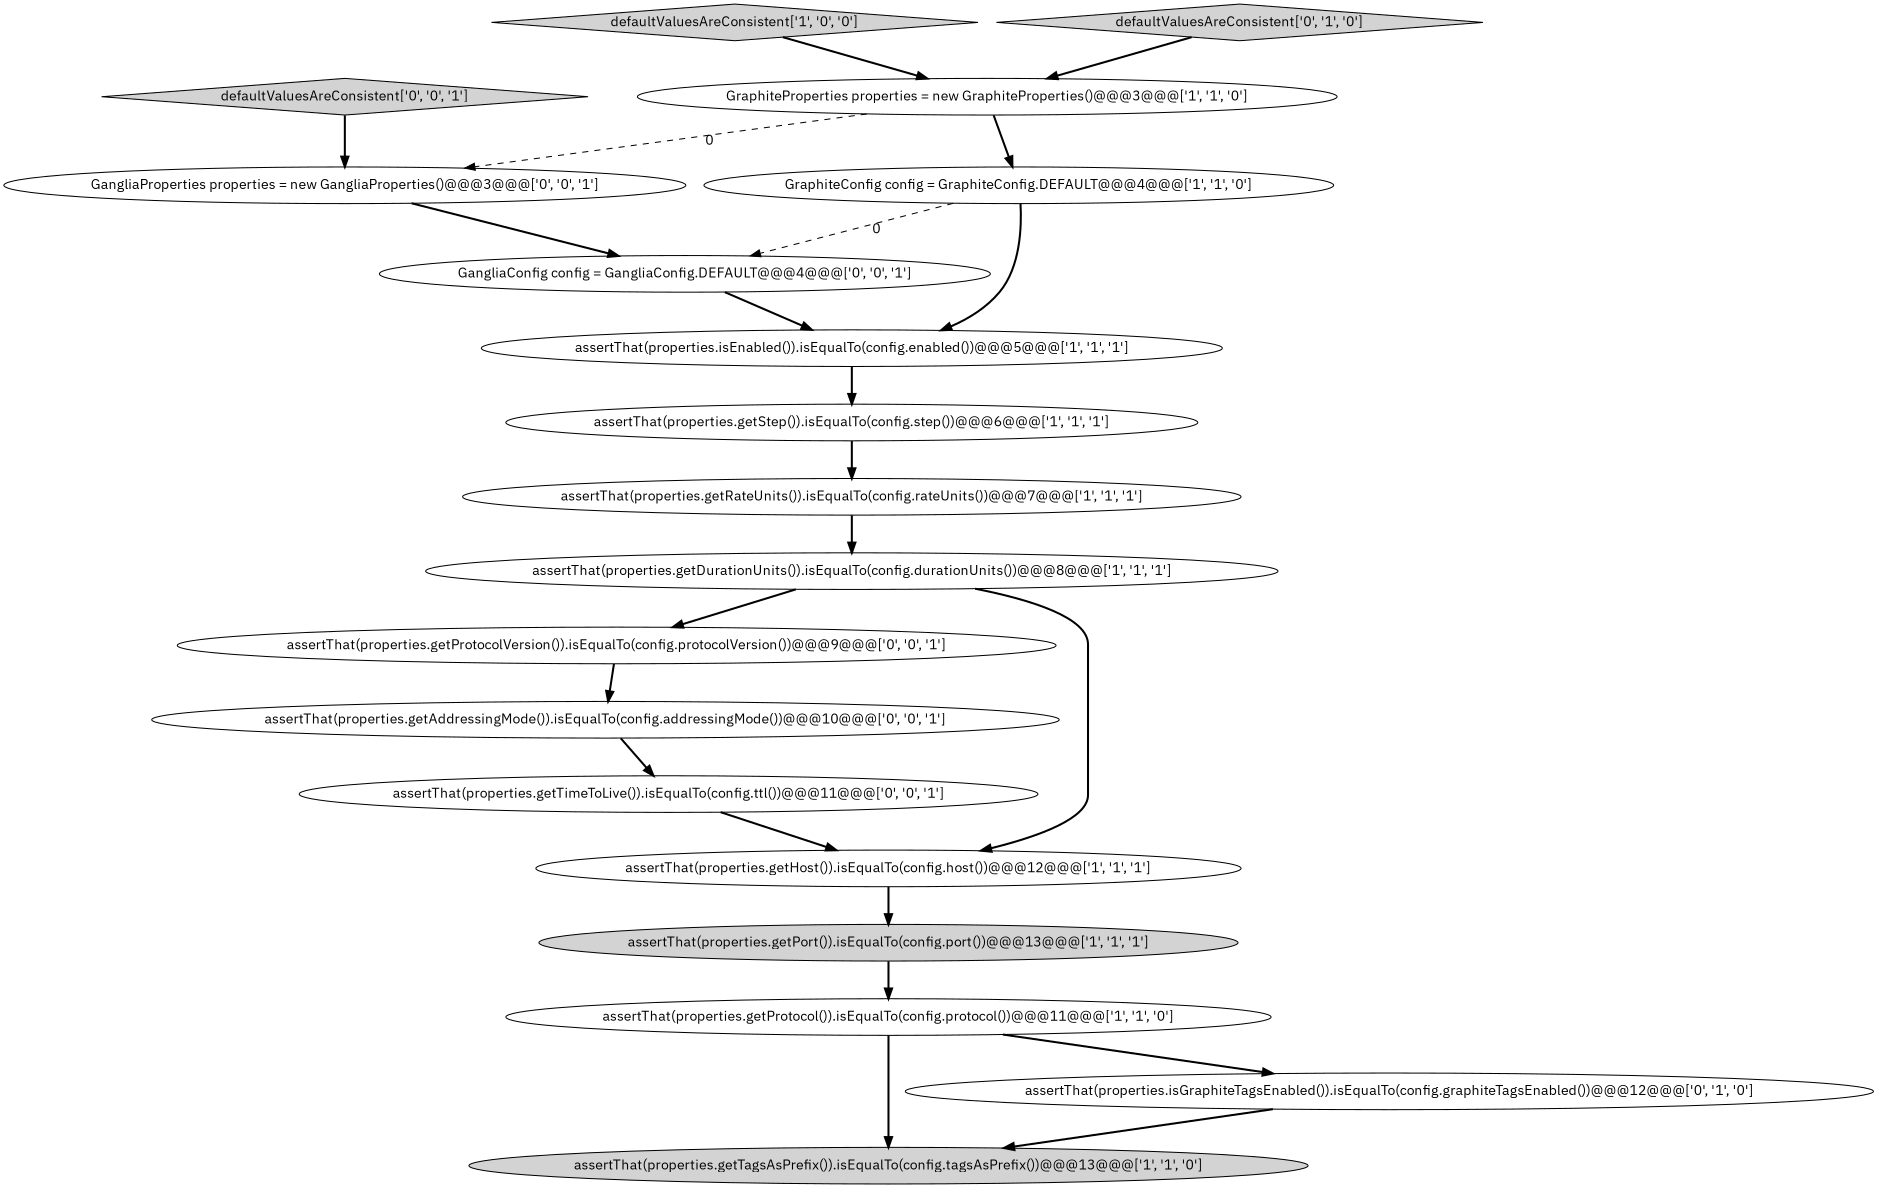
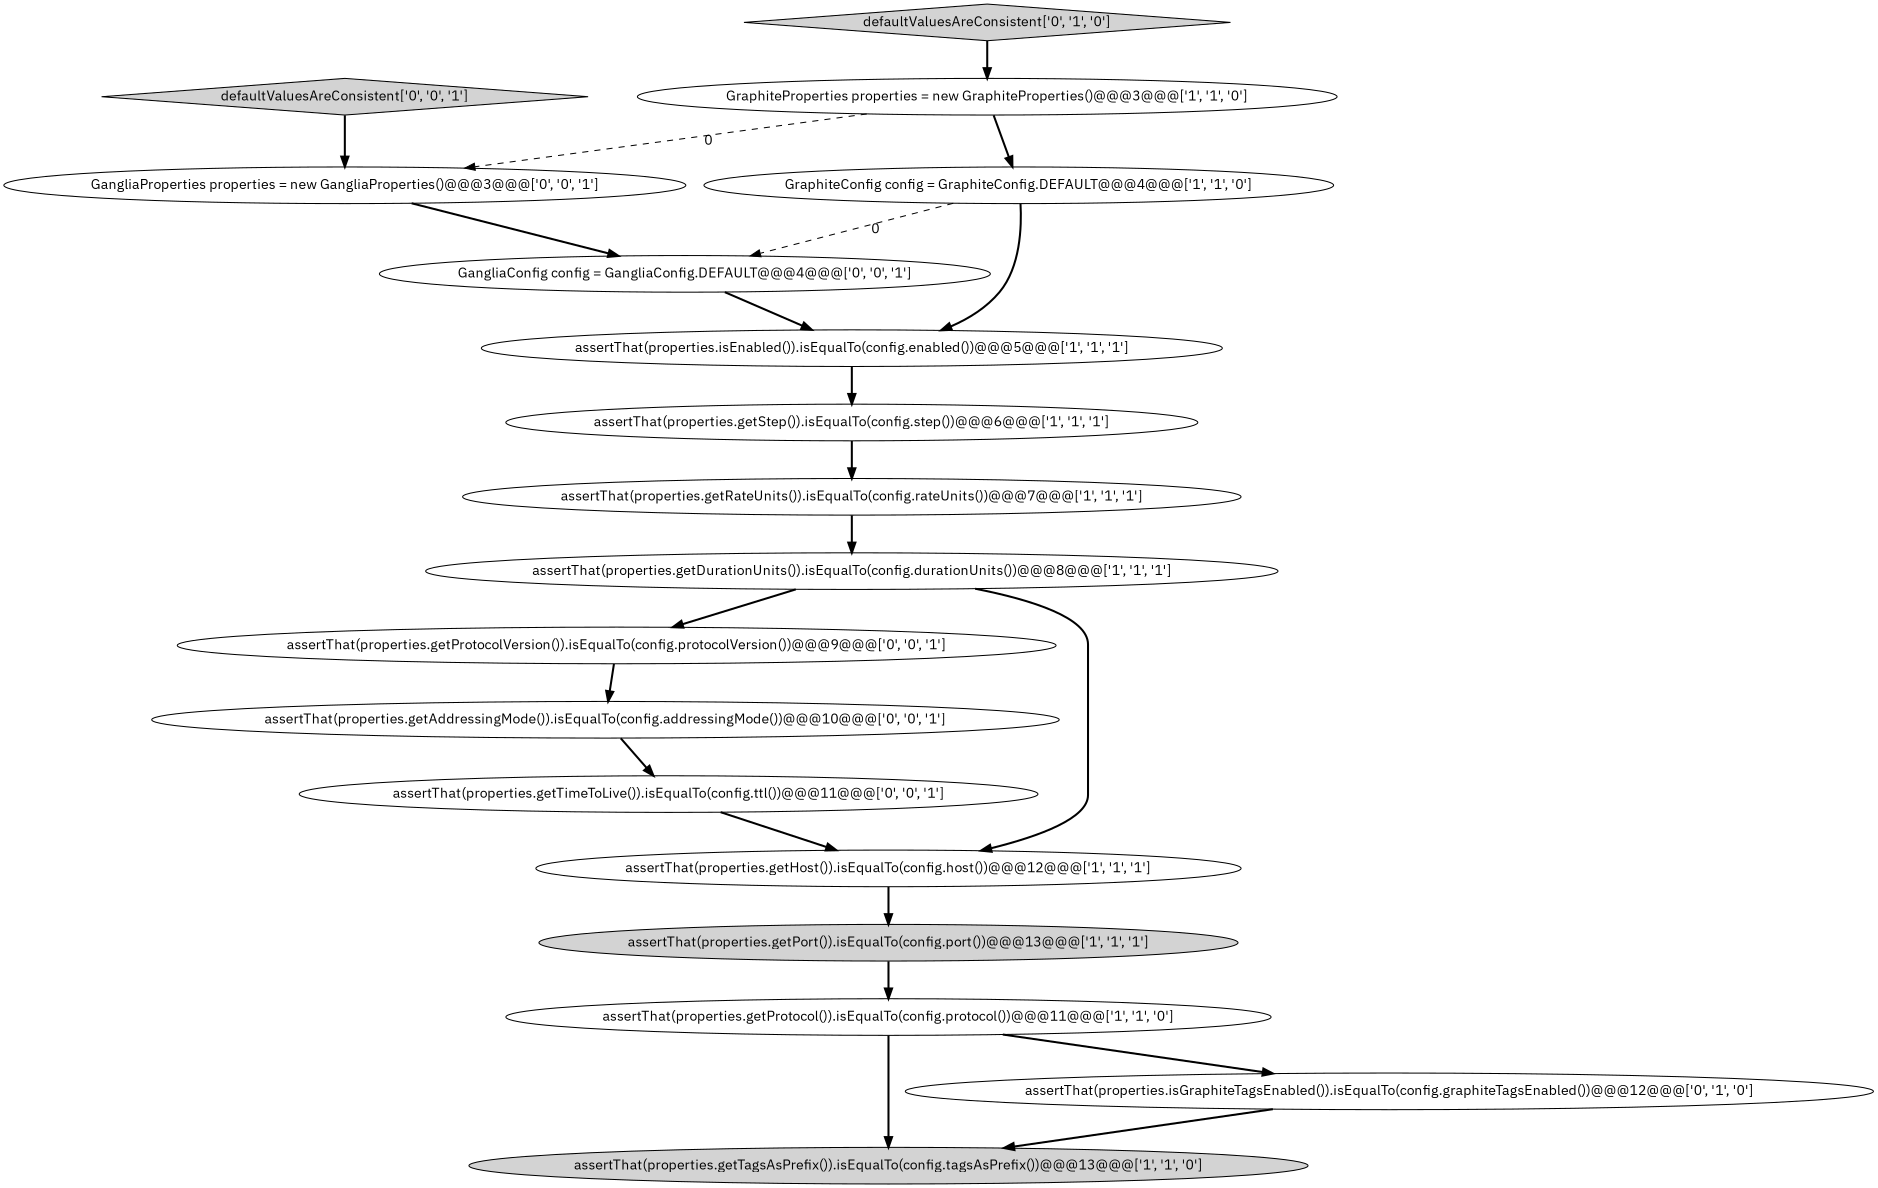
(735, 22) -> none
